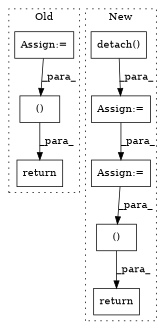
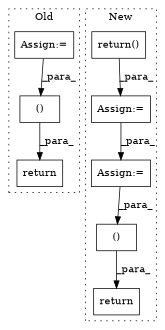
(119, 45) -> (119, 45)
